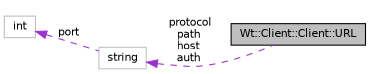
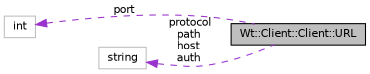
(72, 43) -> (151, 15)
